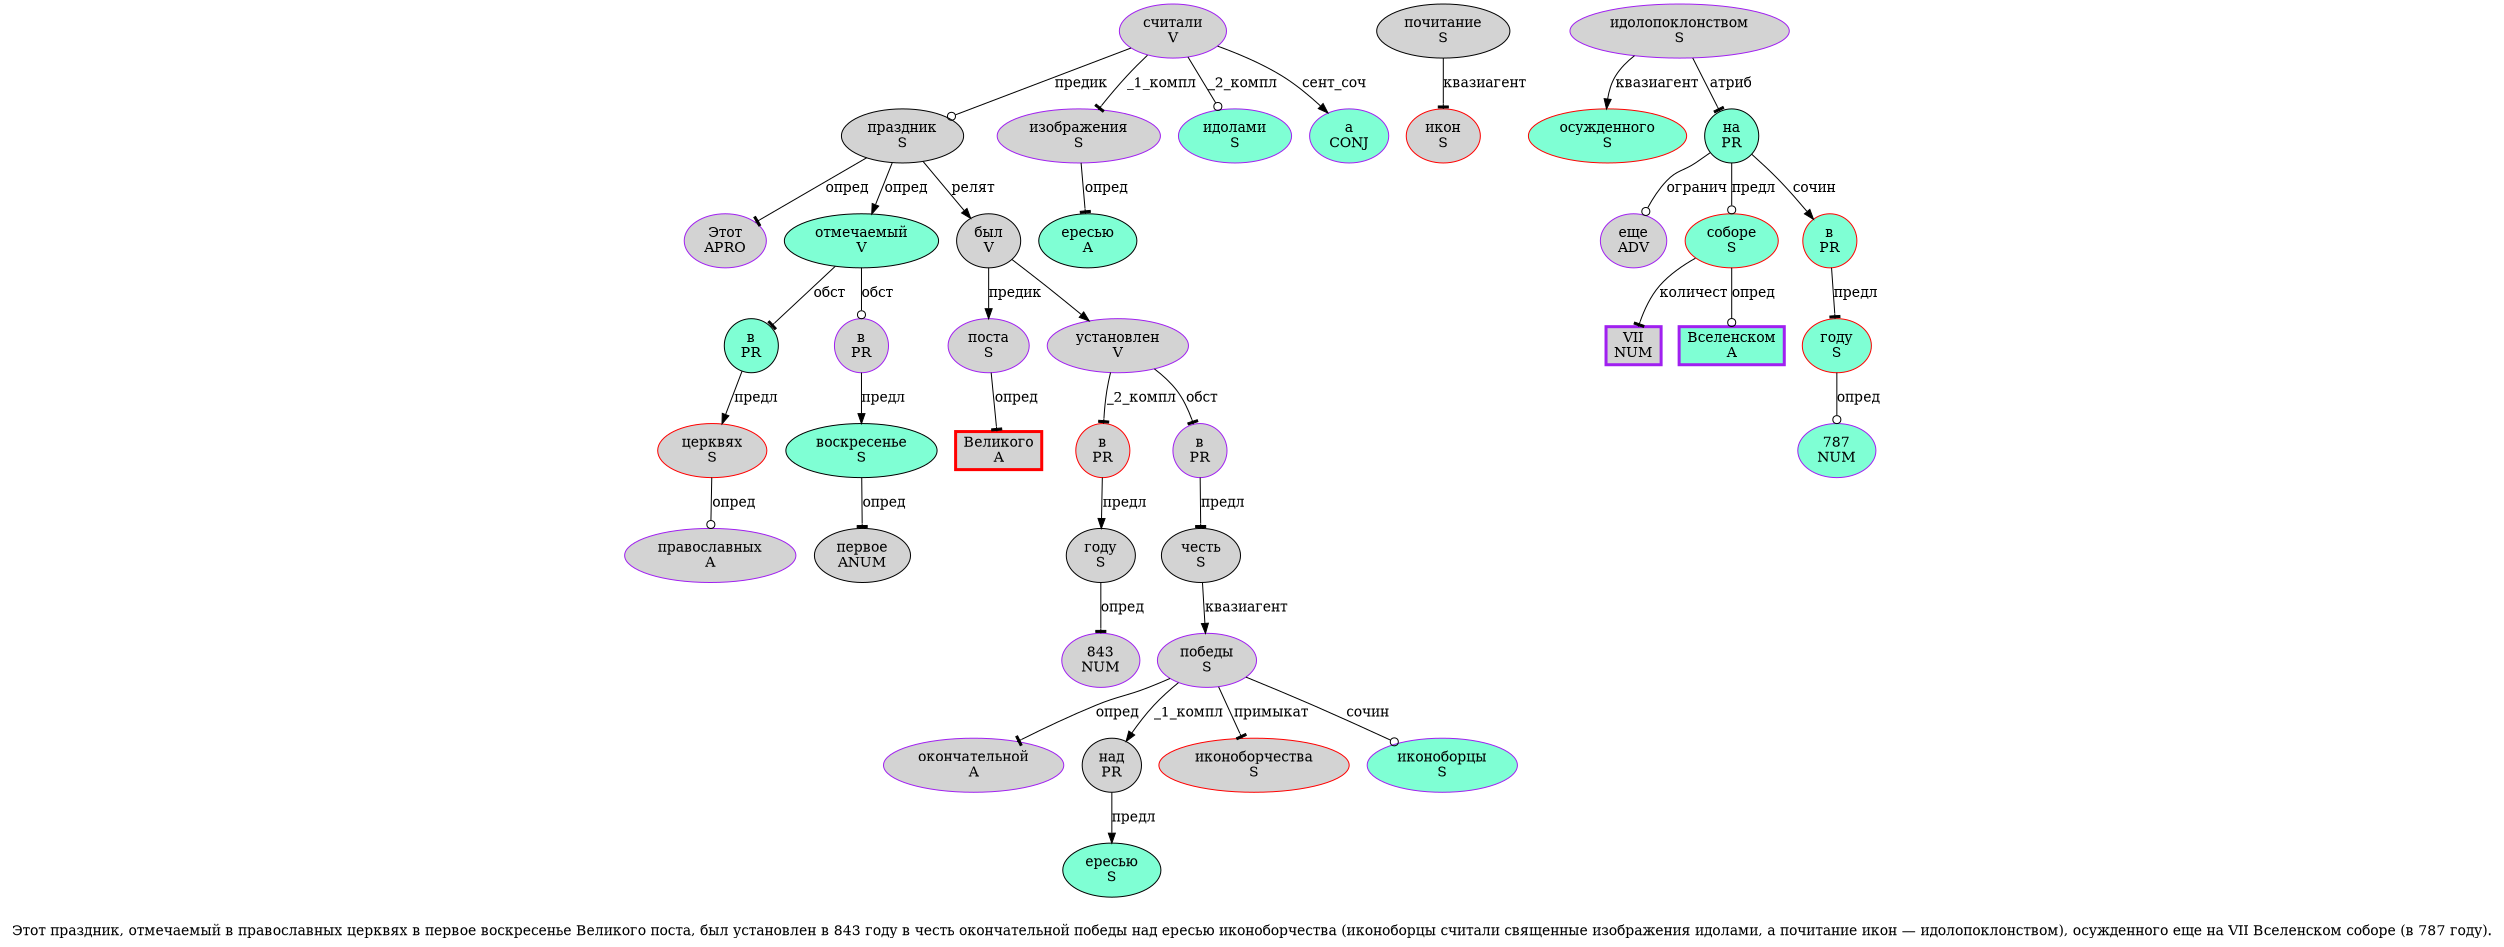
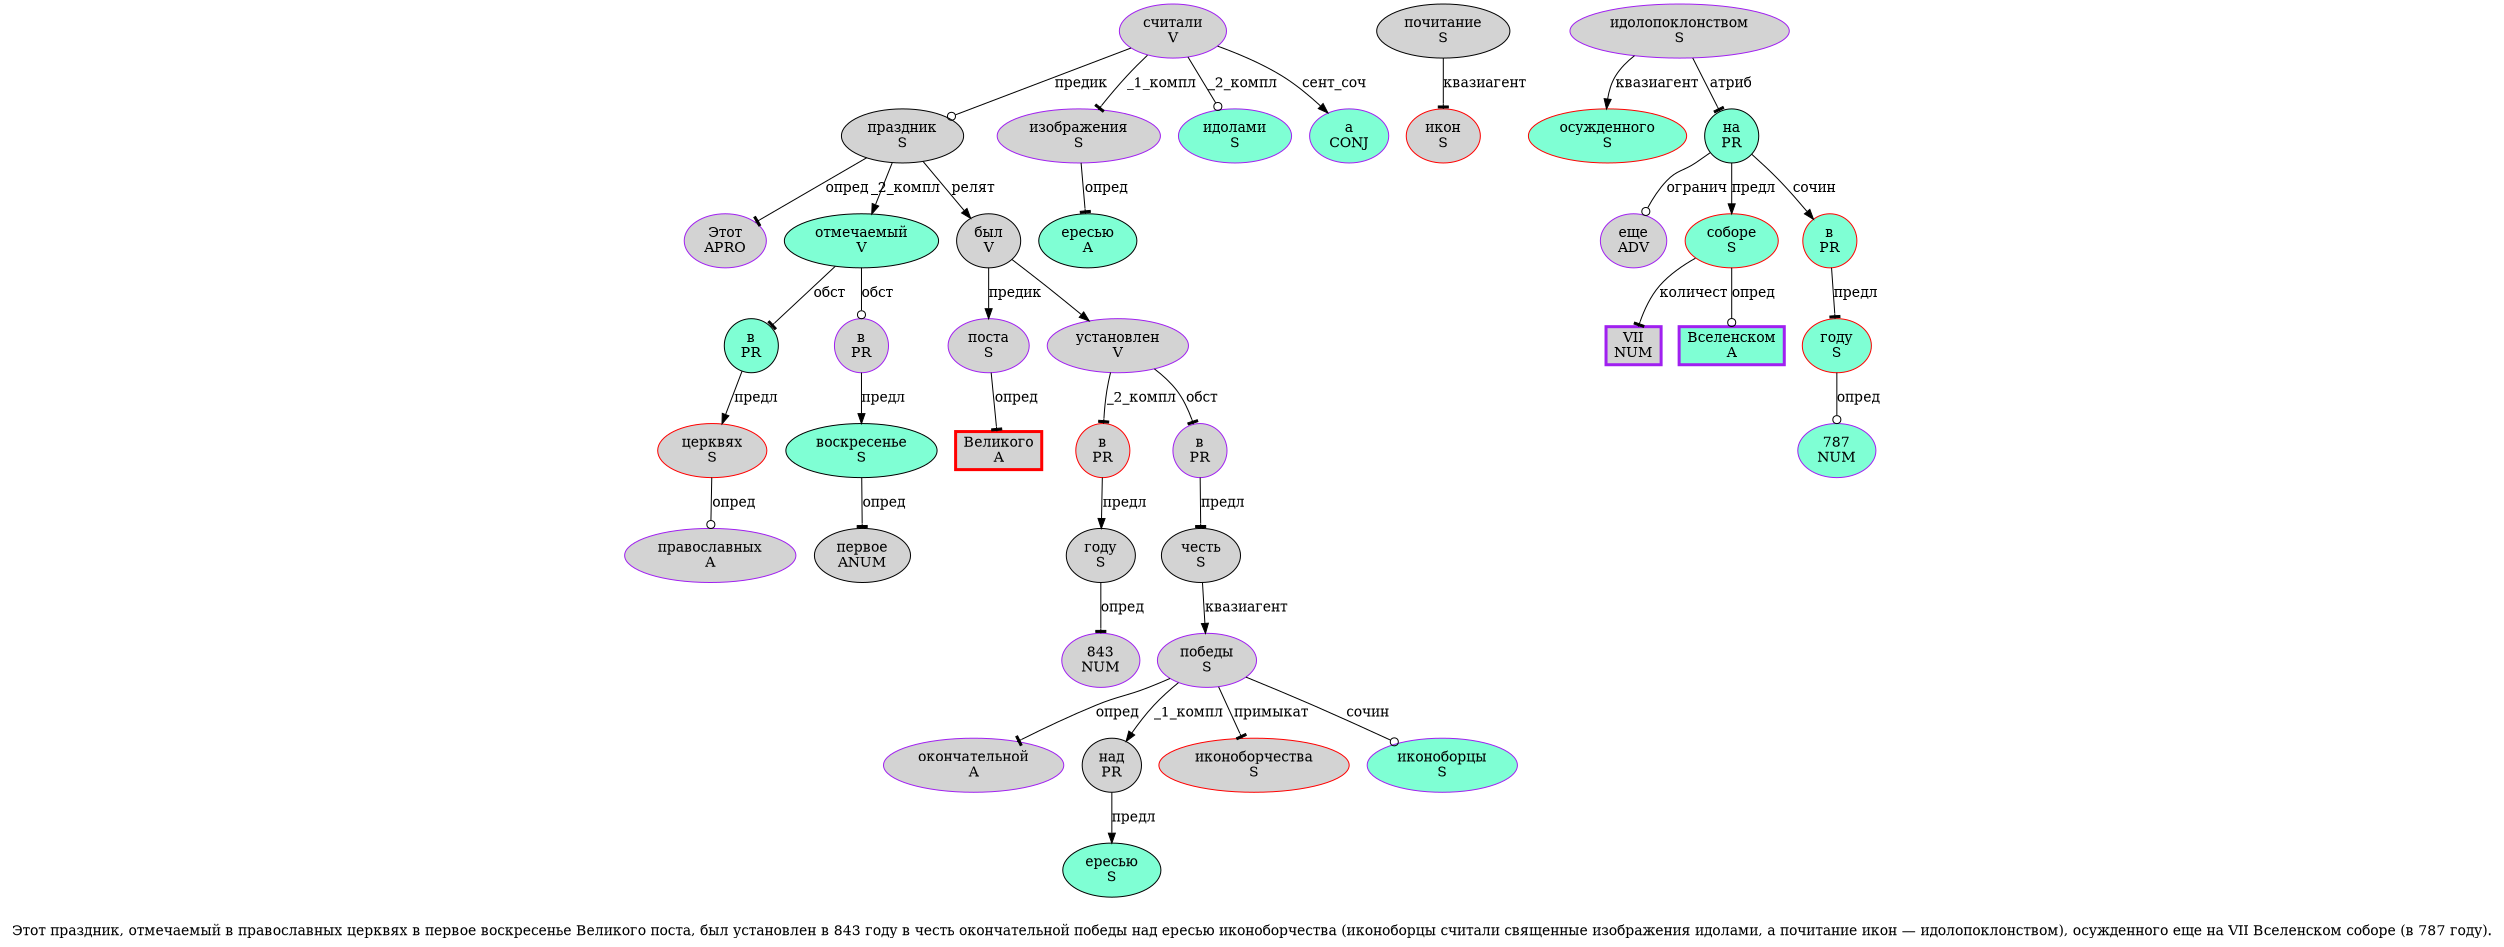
(1732, 184) -> (1732, 184)
(906, 188) -> (906, 188)
